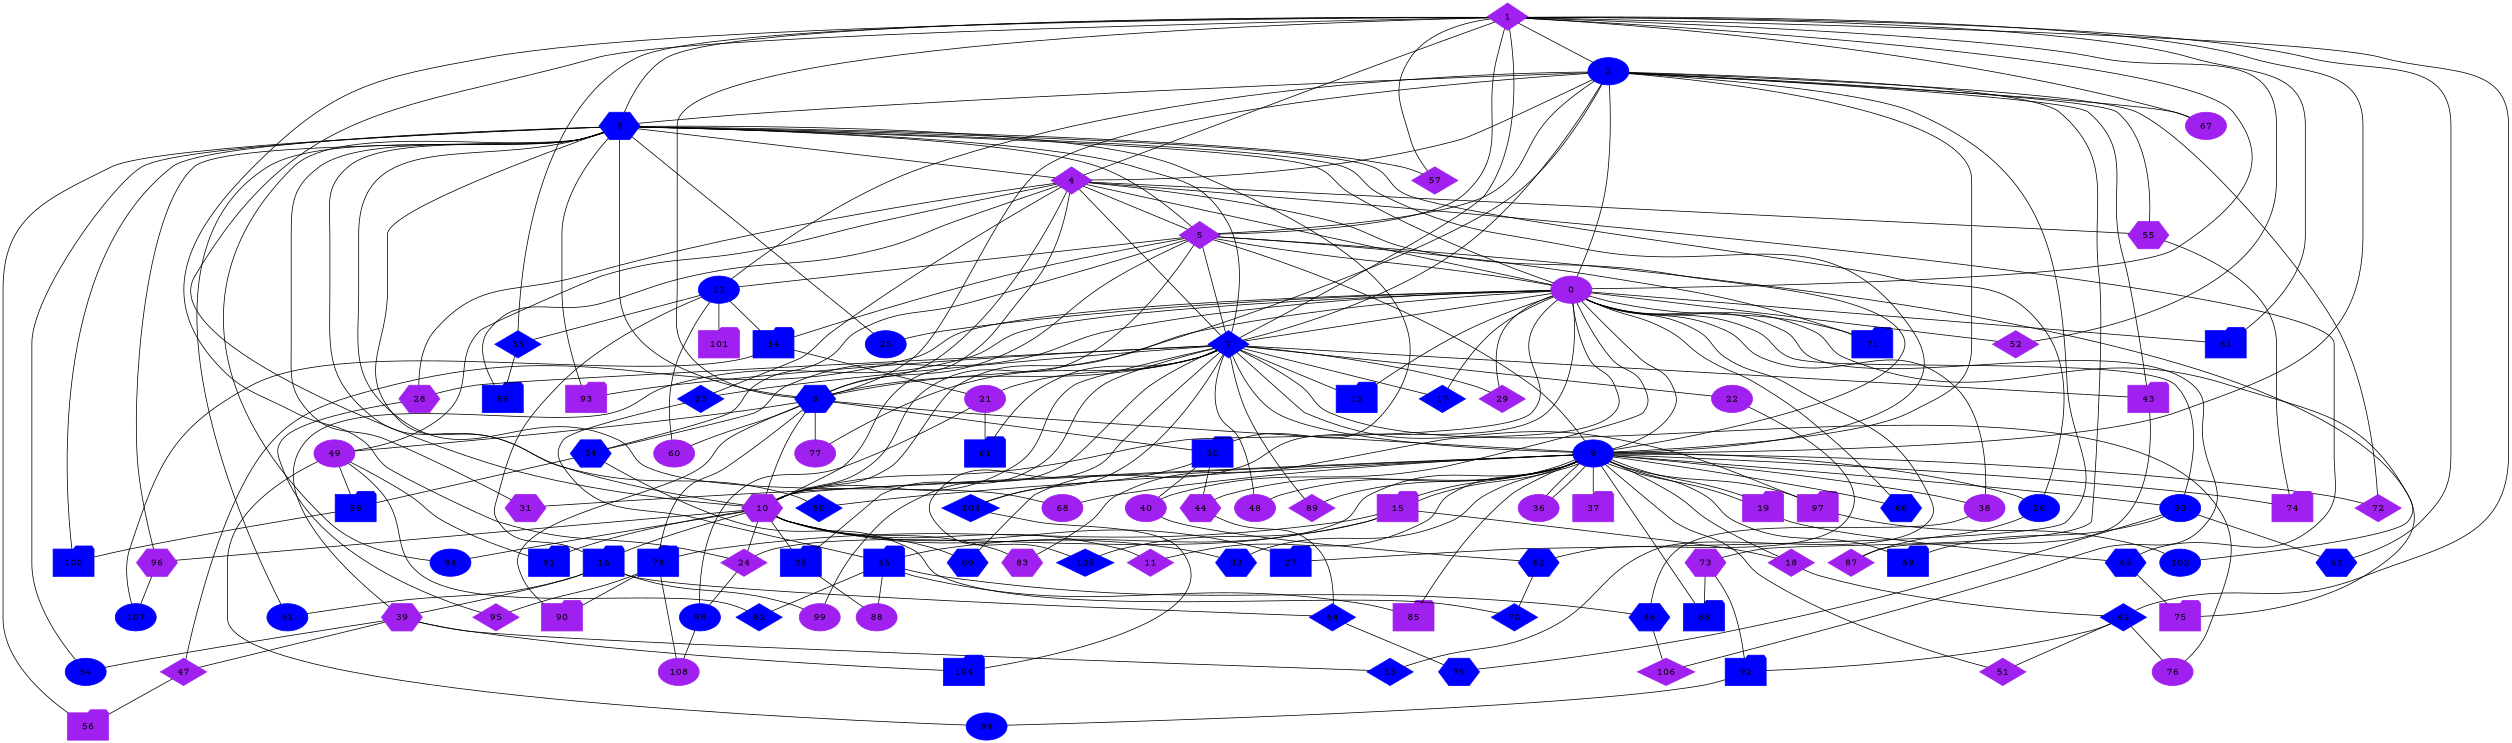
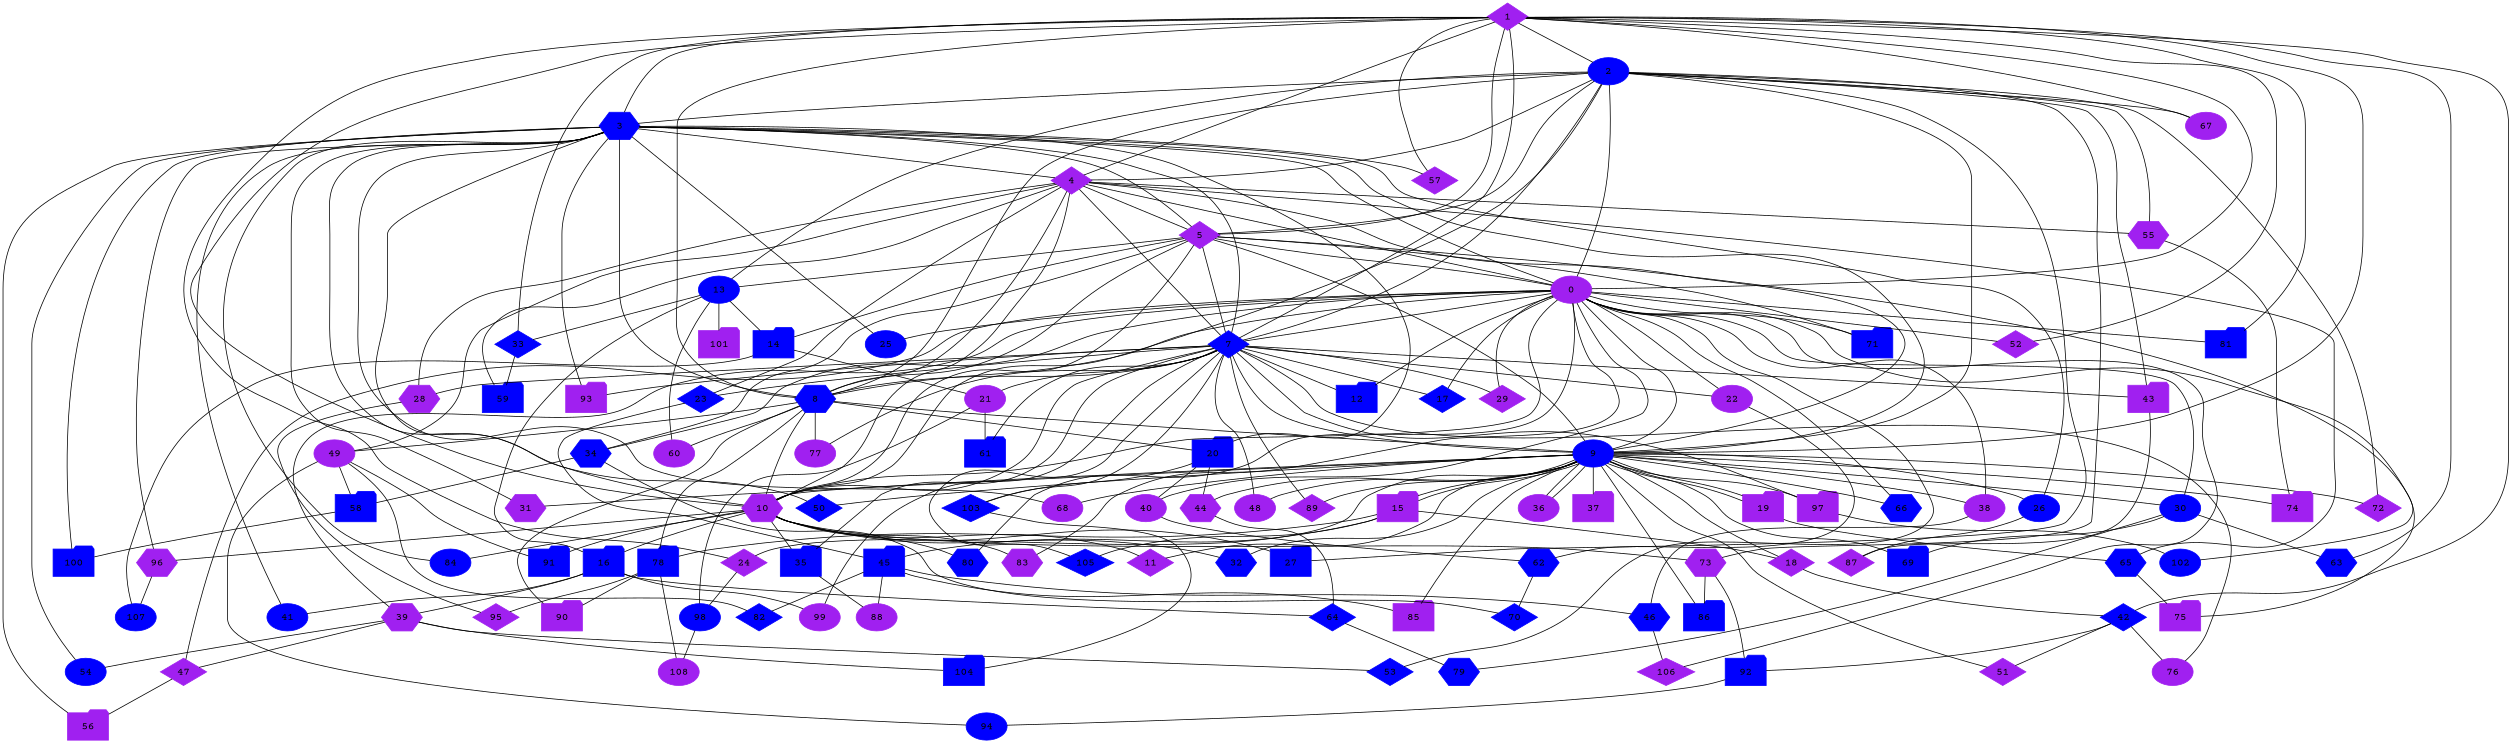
none -> (1654, 341)
(753, 537) -> (1391, 546)
